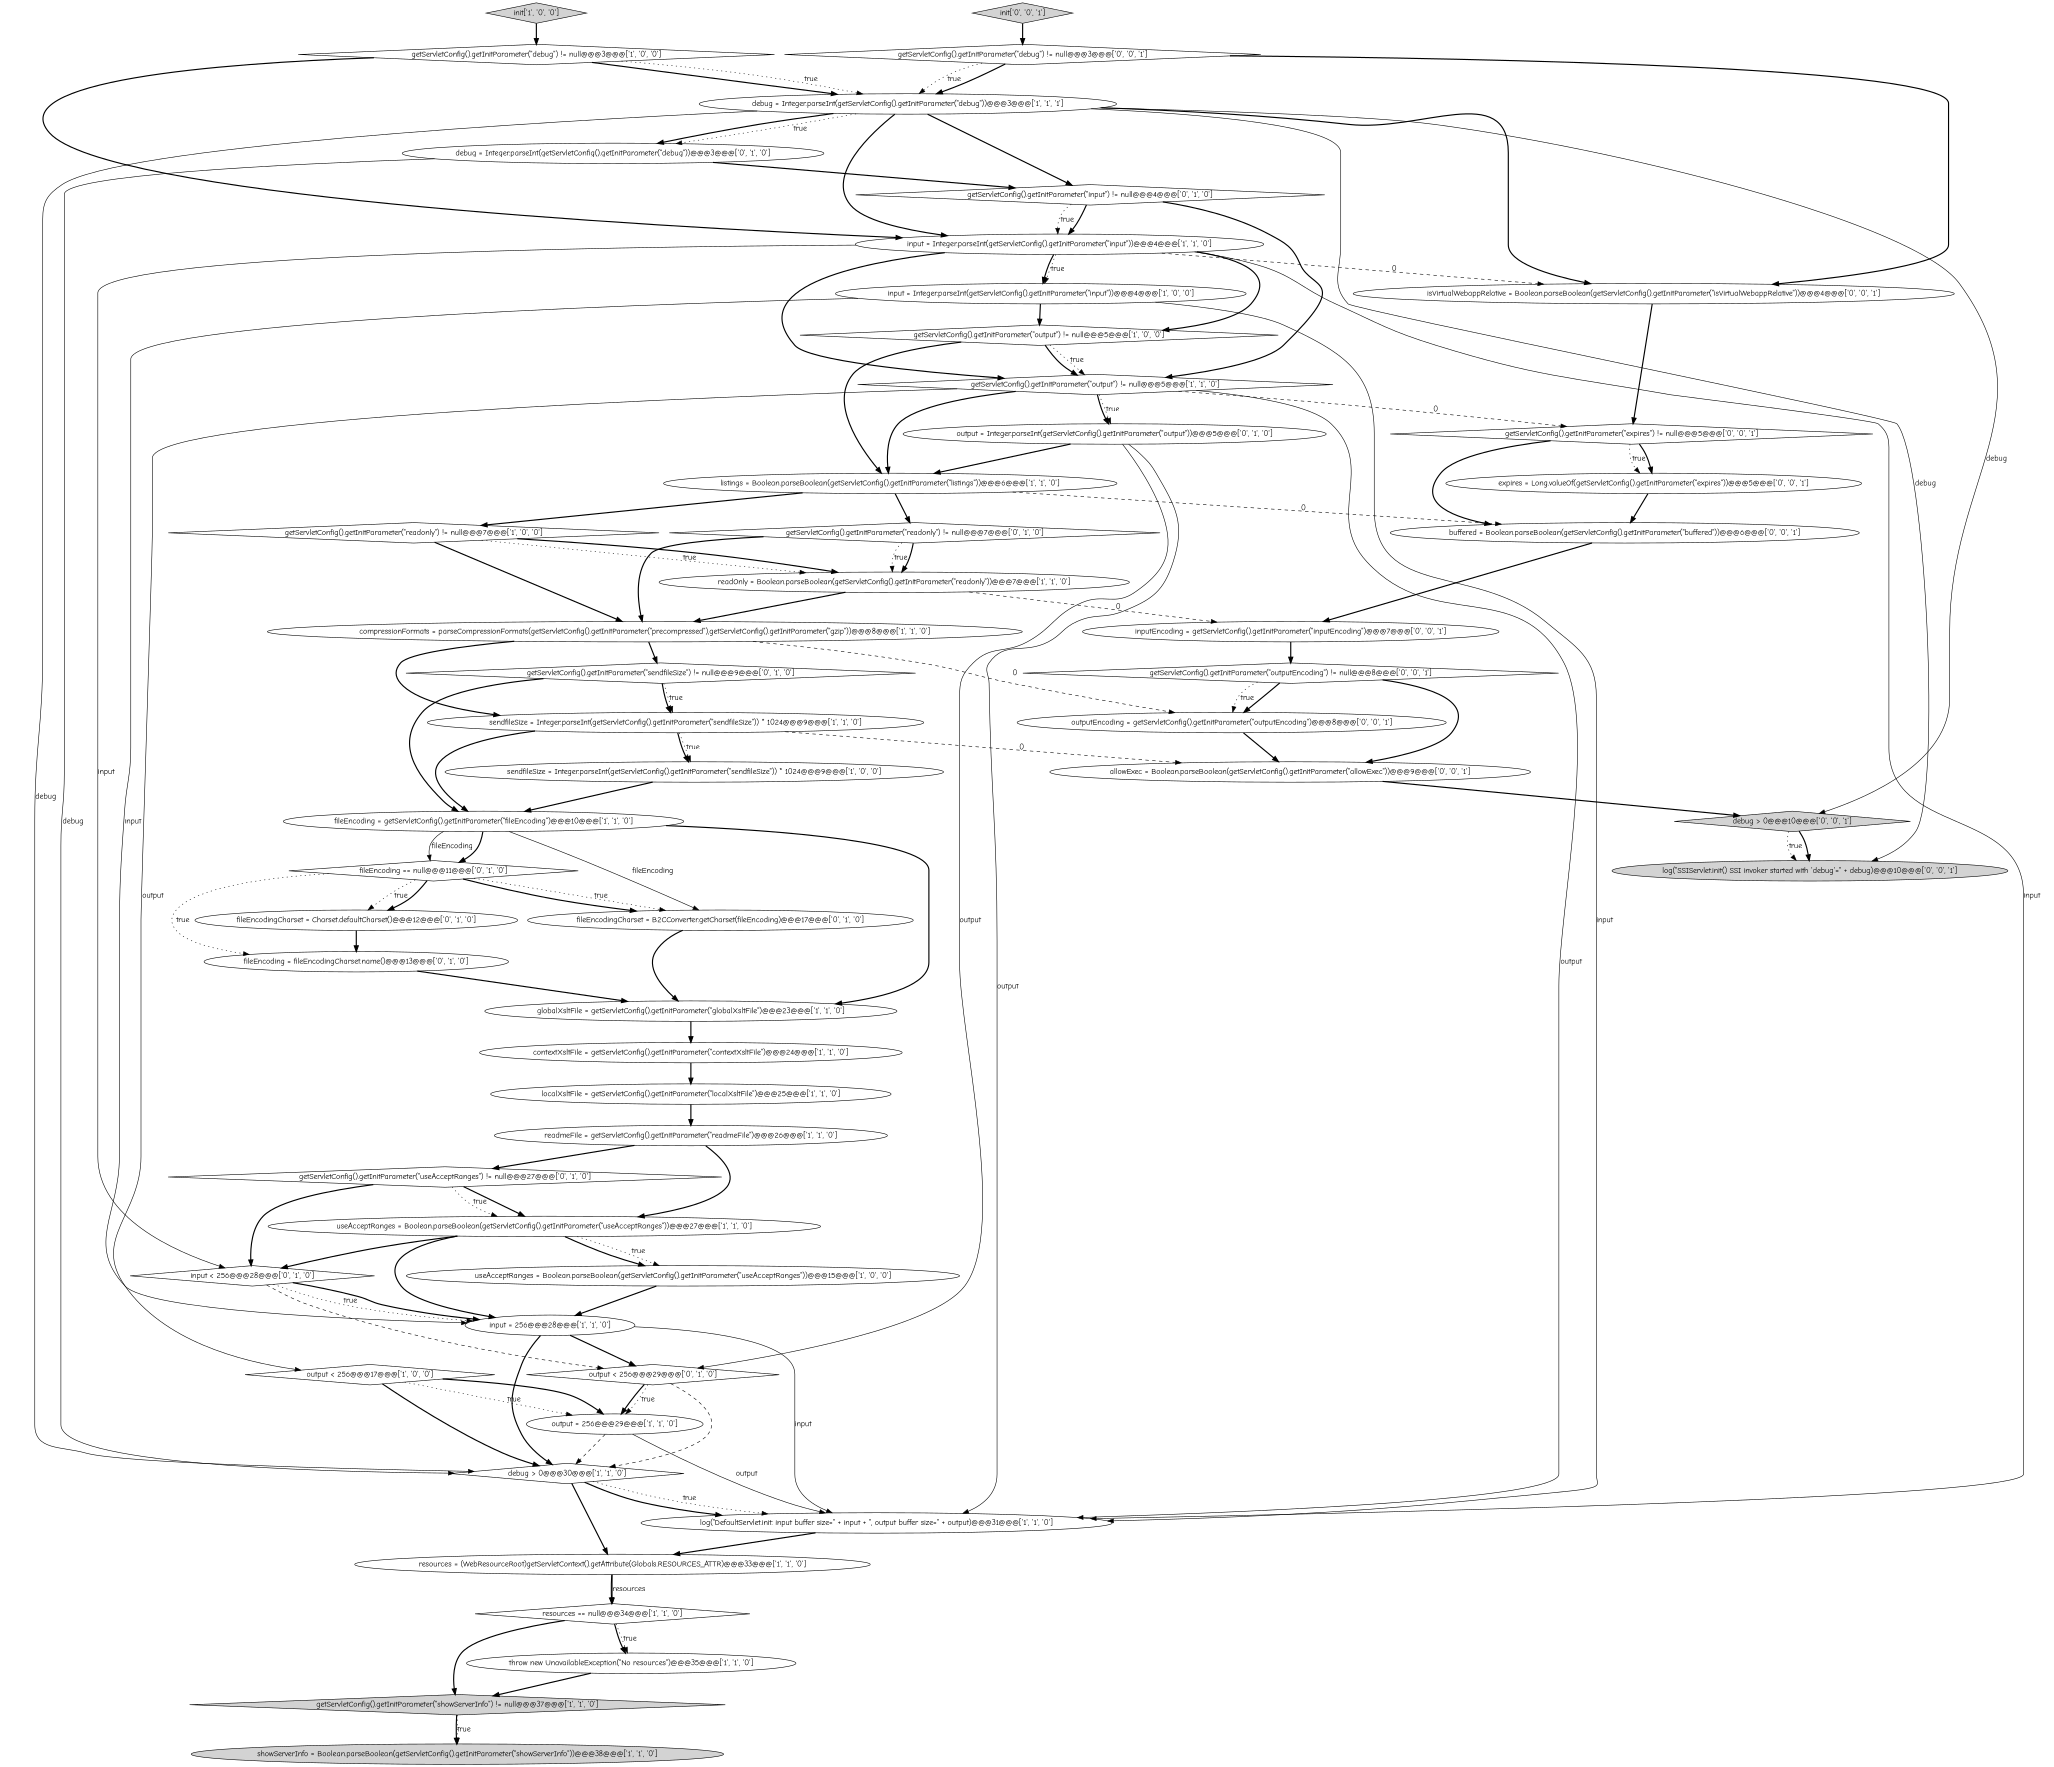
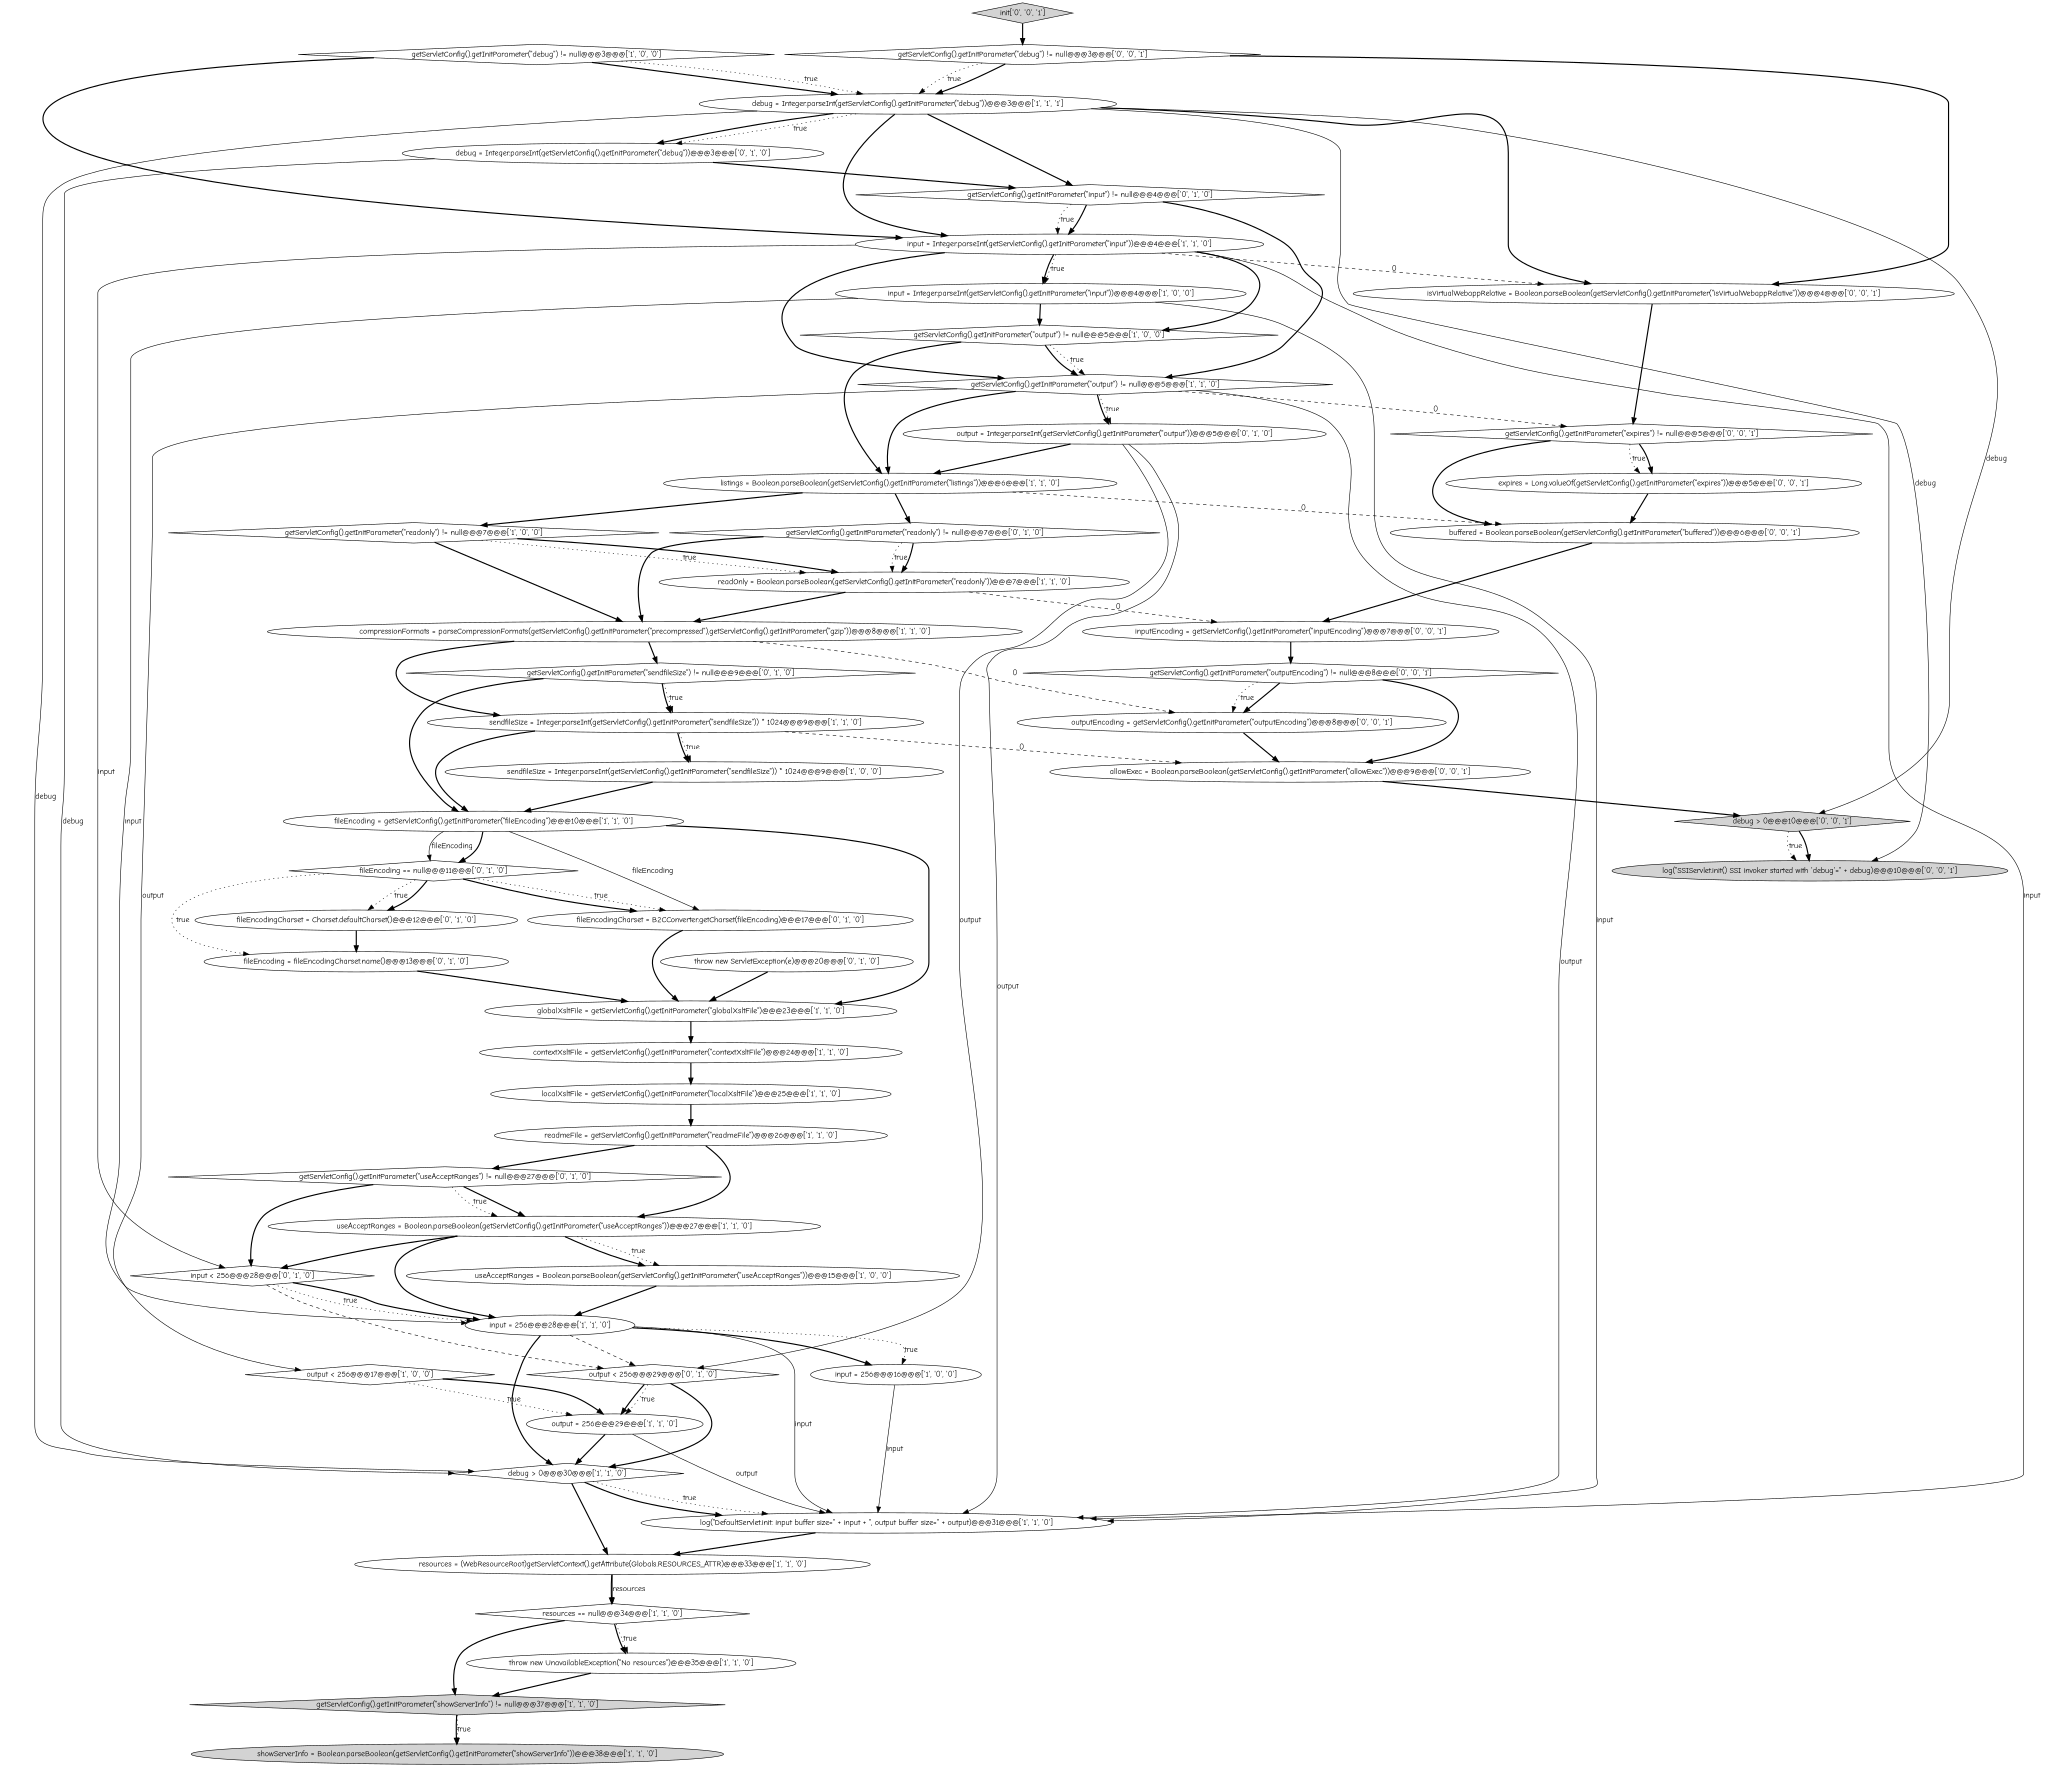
(536, 13) -> none
none -> (787, 962)
(600, 1349) -> (600, 1349)
none -> (896, 1375)
(455, 1429) -> none
(697, 1443) -> (697, 1443)
(593, 1447) -> (593, 1447)
